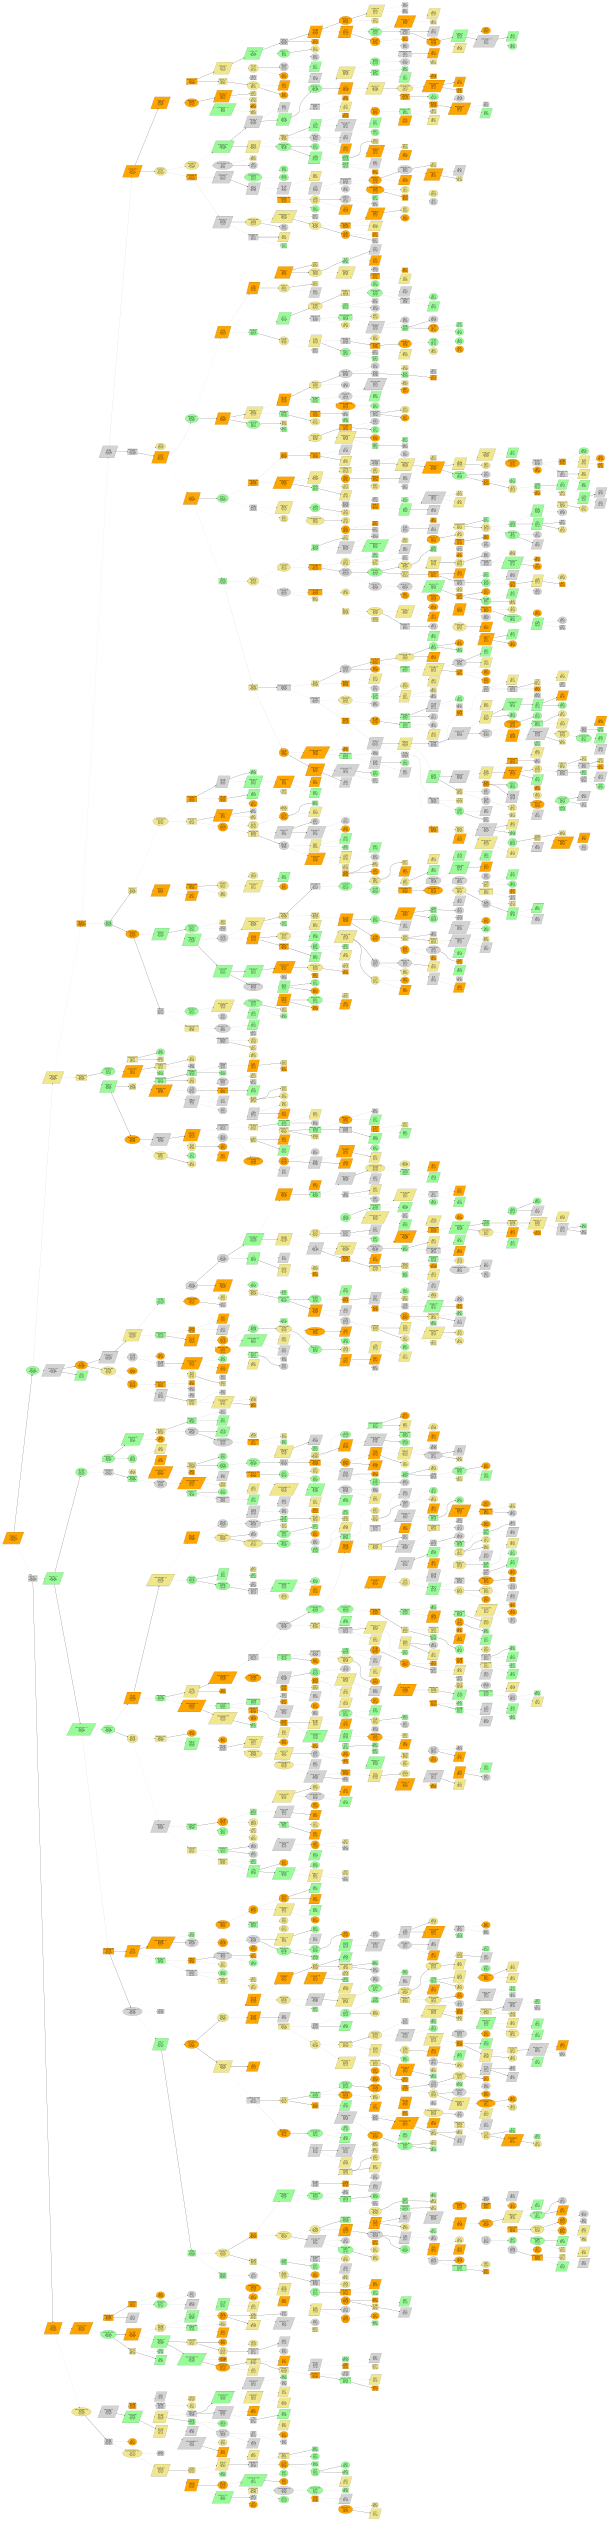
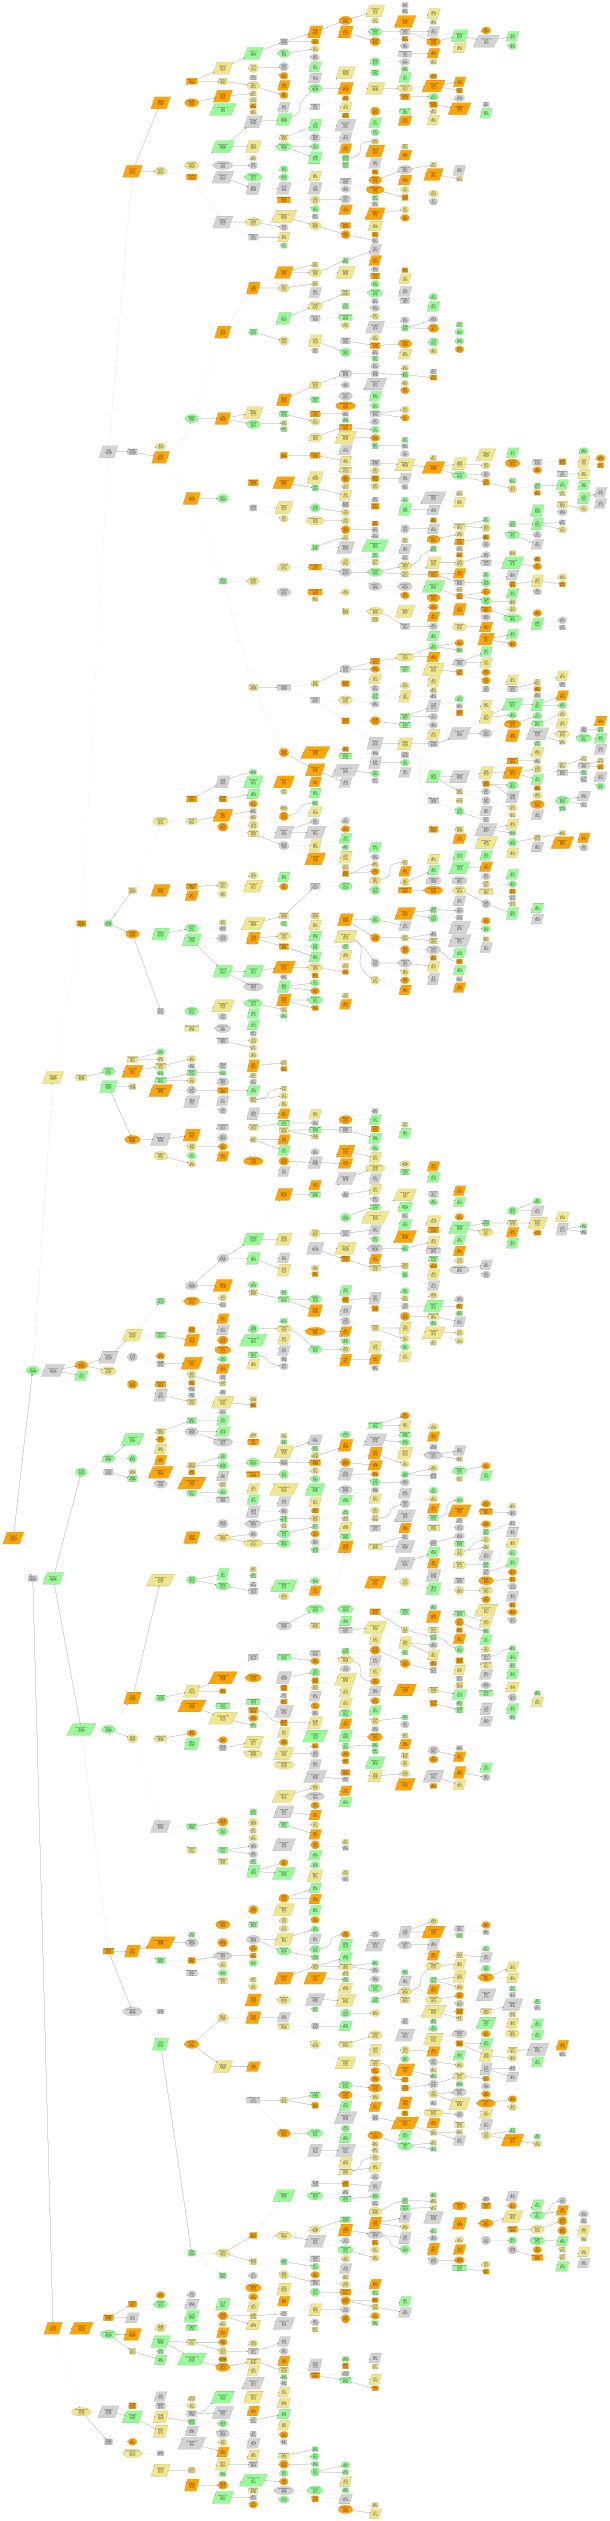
(132, 1371) -> none
